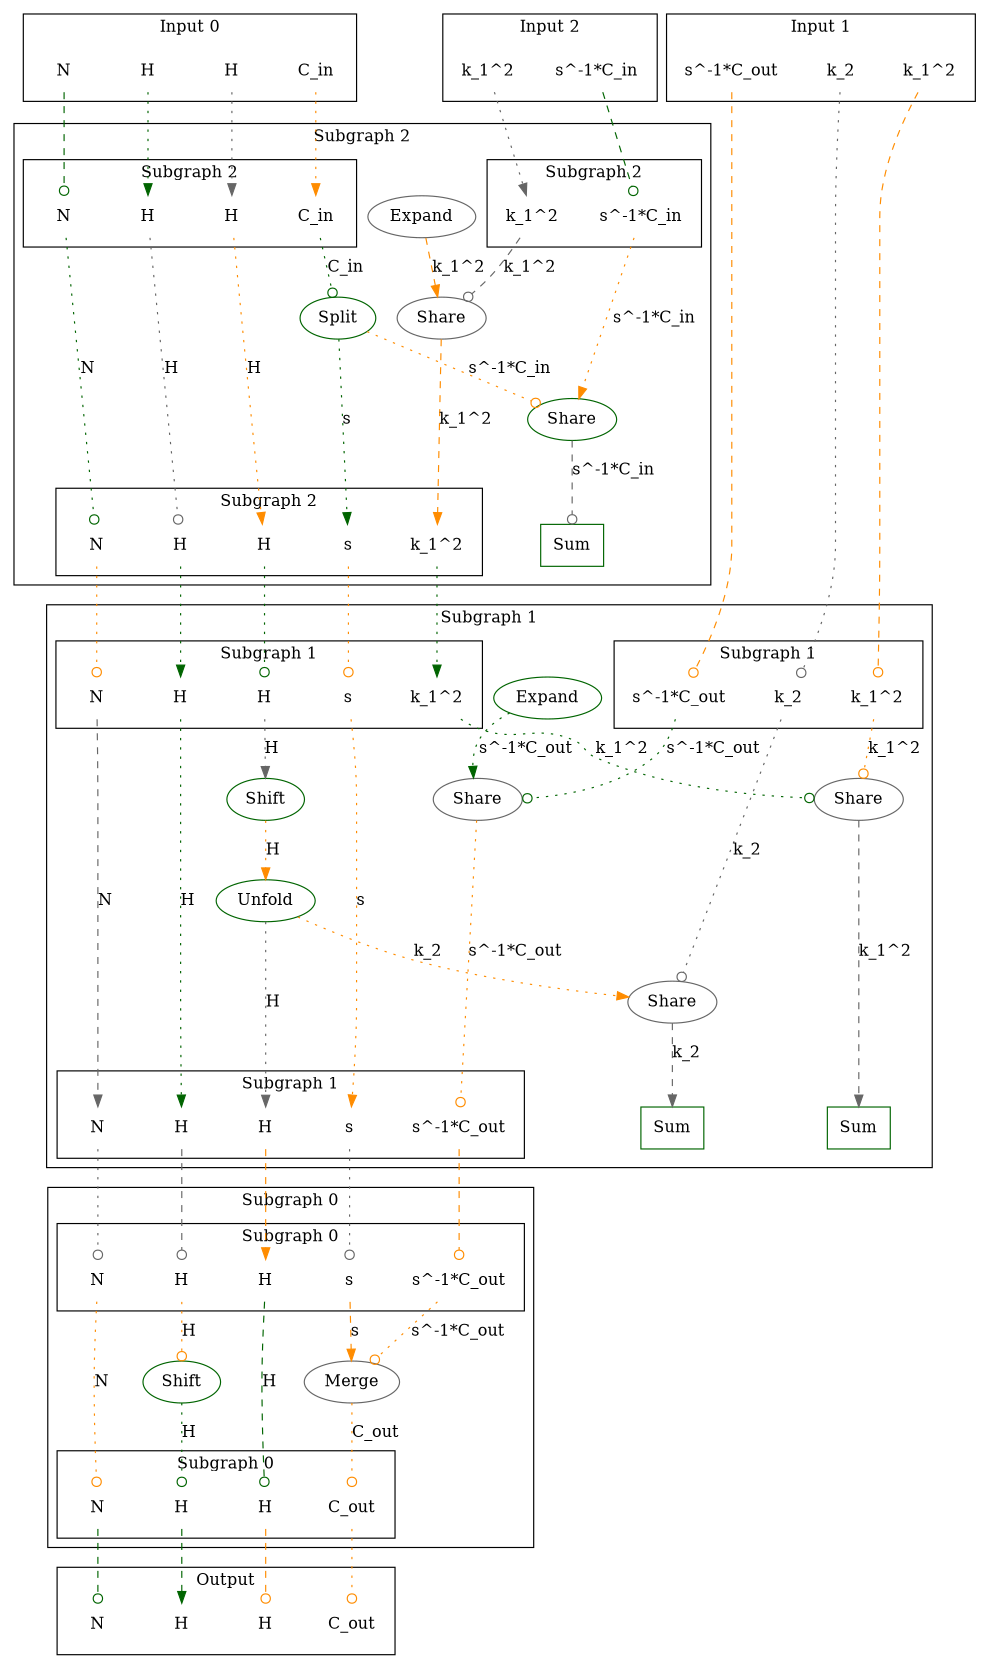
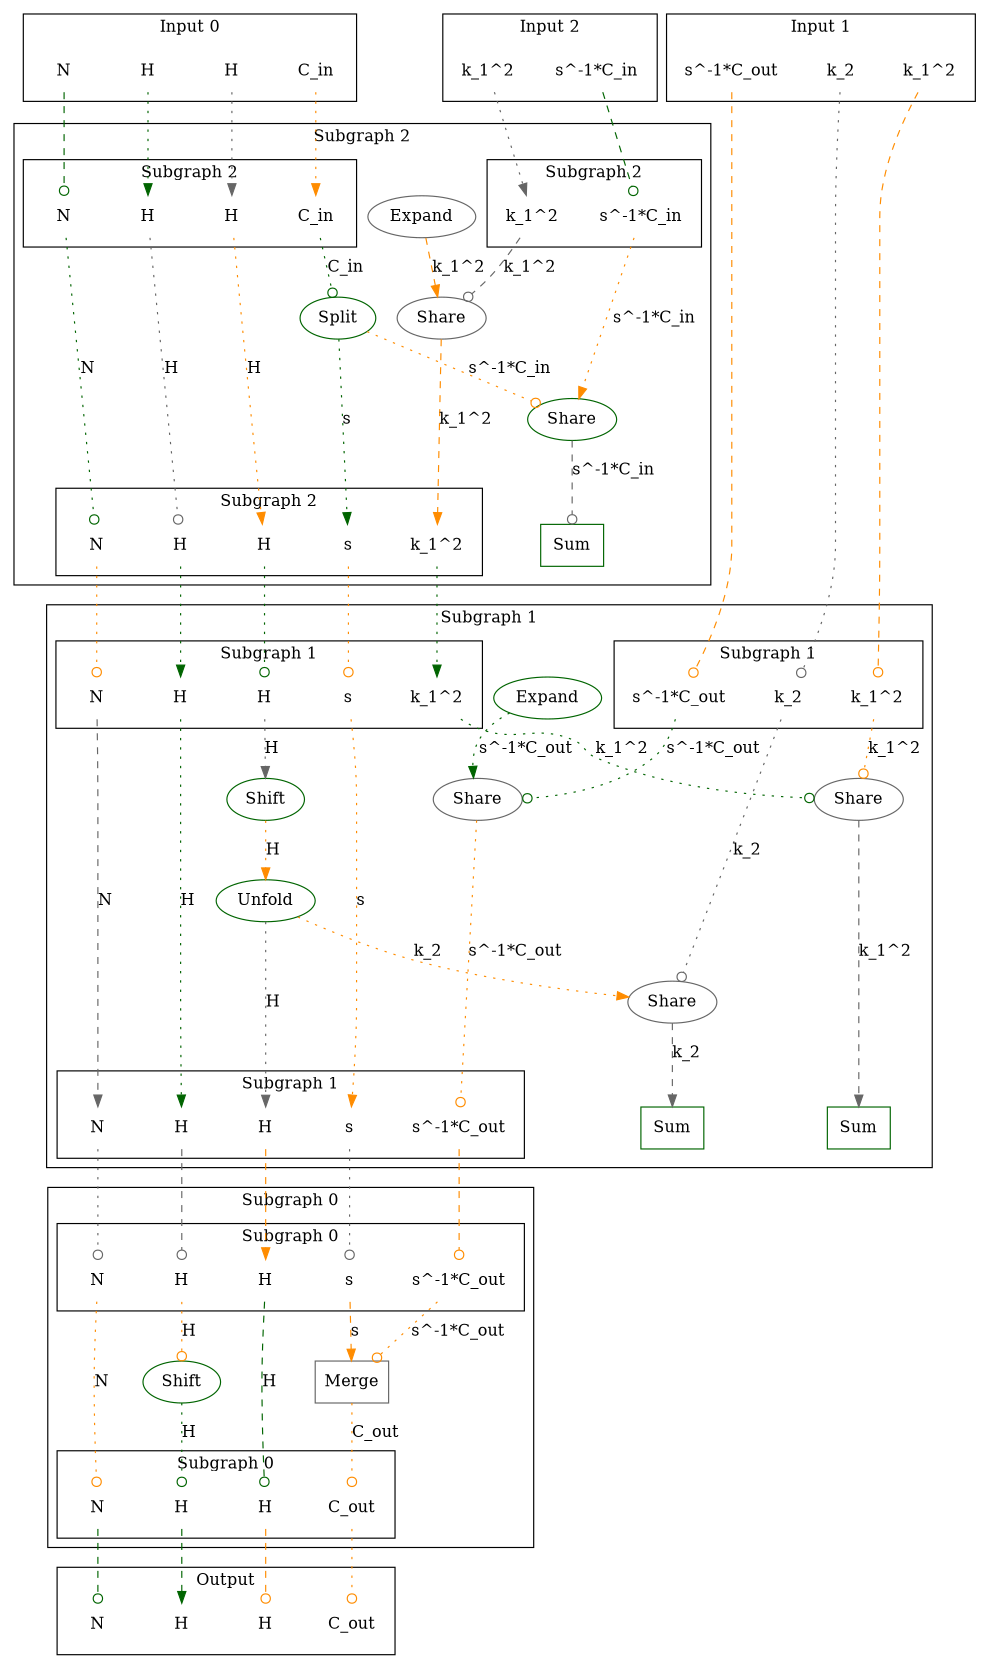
(352, 1382) -> (352, 1382)
